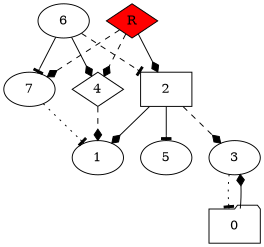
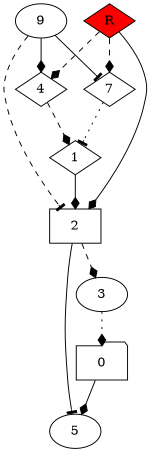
(64, 21) -> (41, 21)
(29, 89) -> (110, 89)
(135, 121) -> (75, 186)
(98, 158) -> (75, 158)
(228, 189) -> (102, 323)
(241, 197) -> (91, 392)
